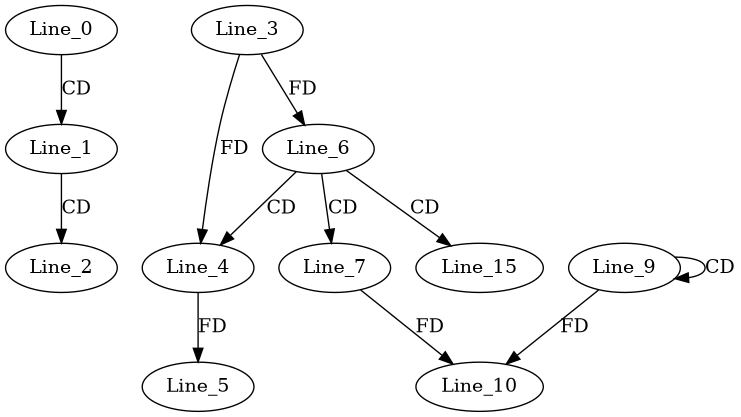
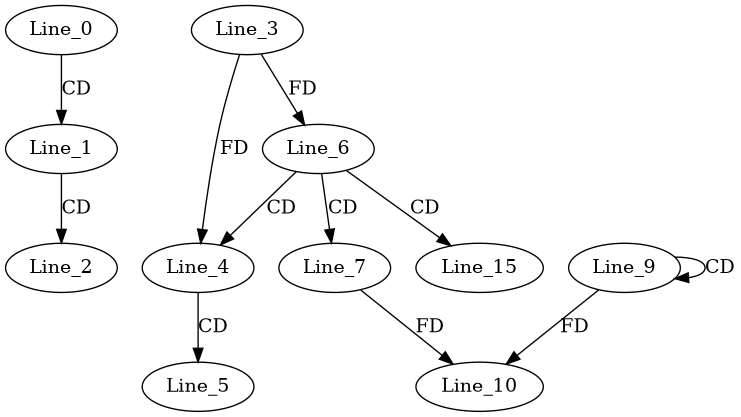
(213, 327) -> (213, 327)
